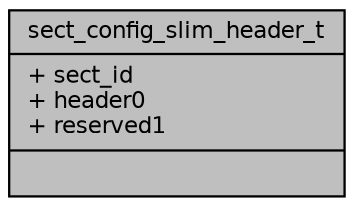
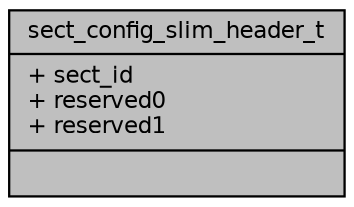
(87, 101) -> (98, 101)
